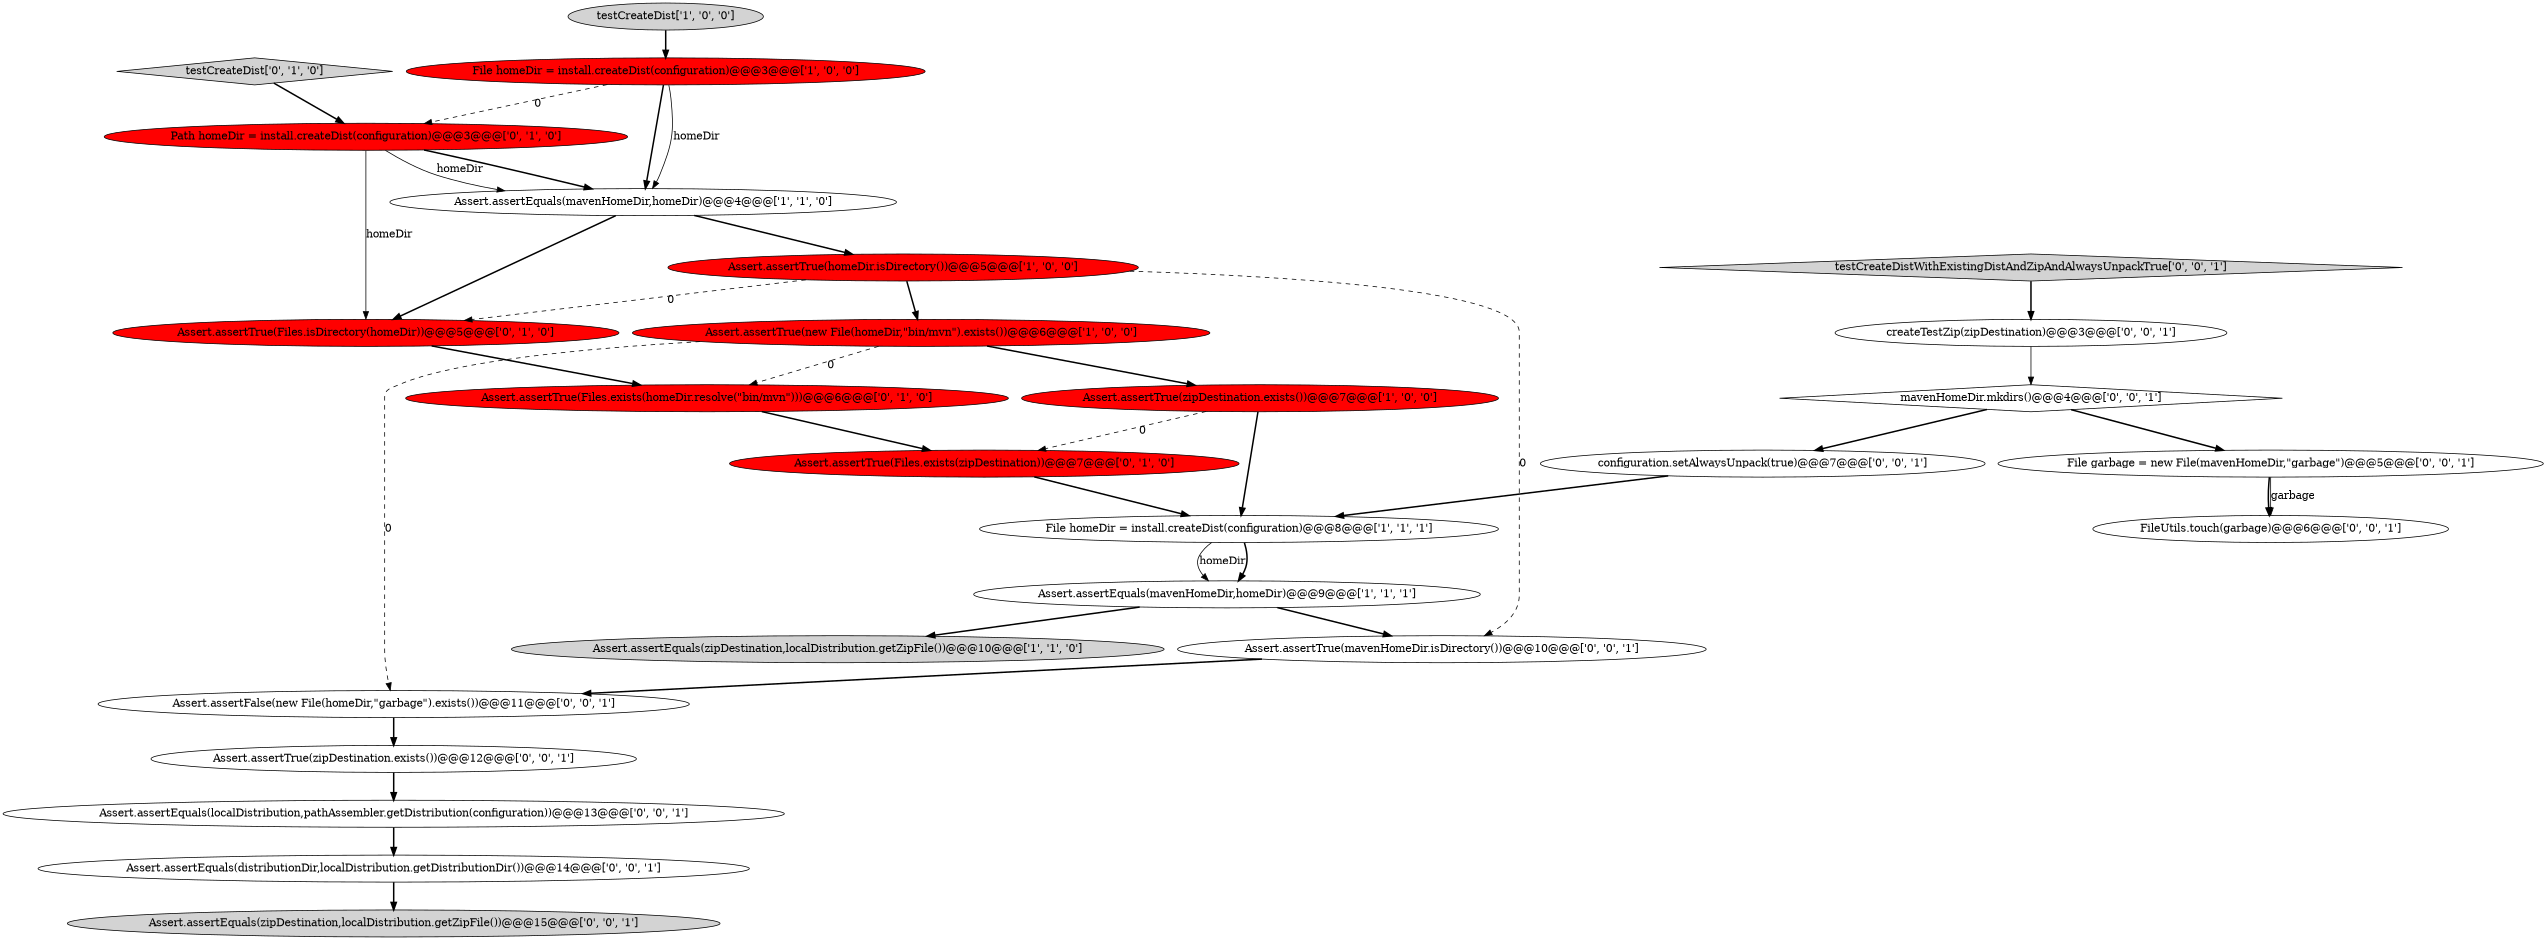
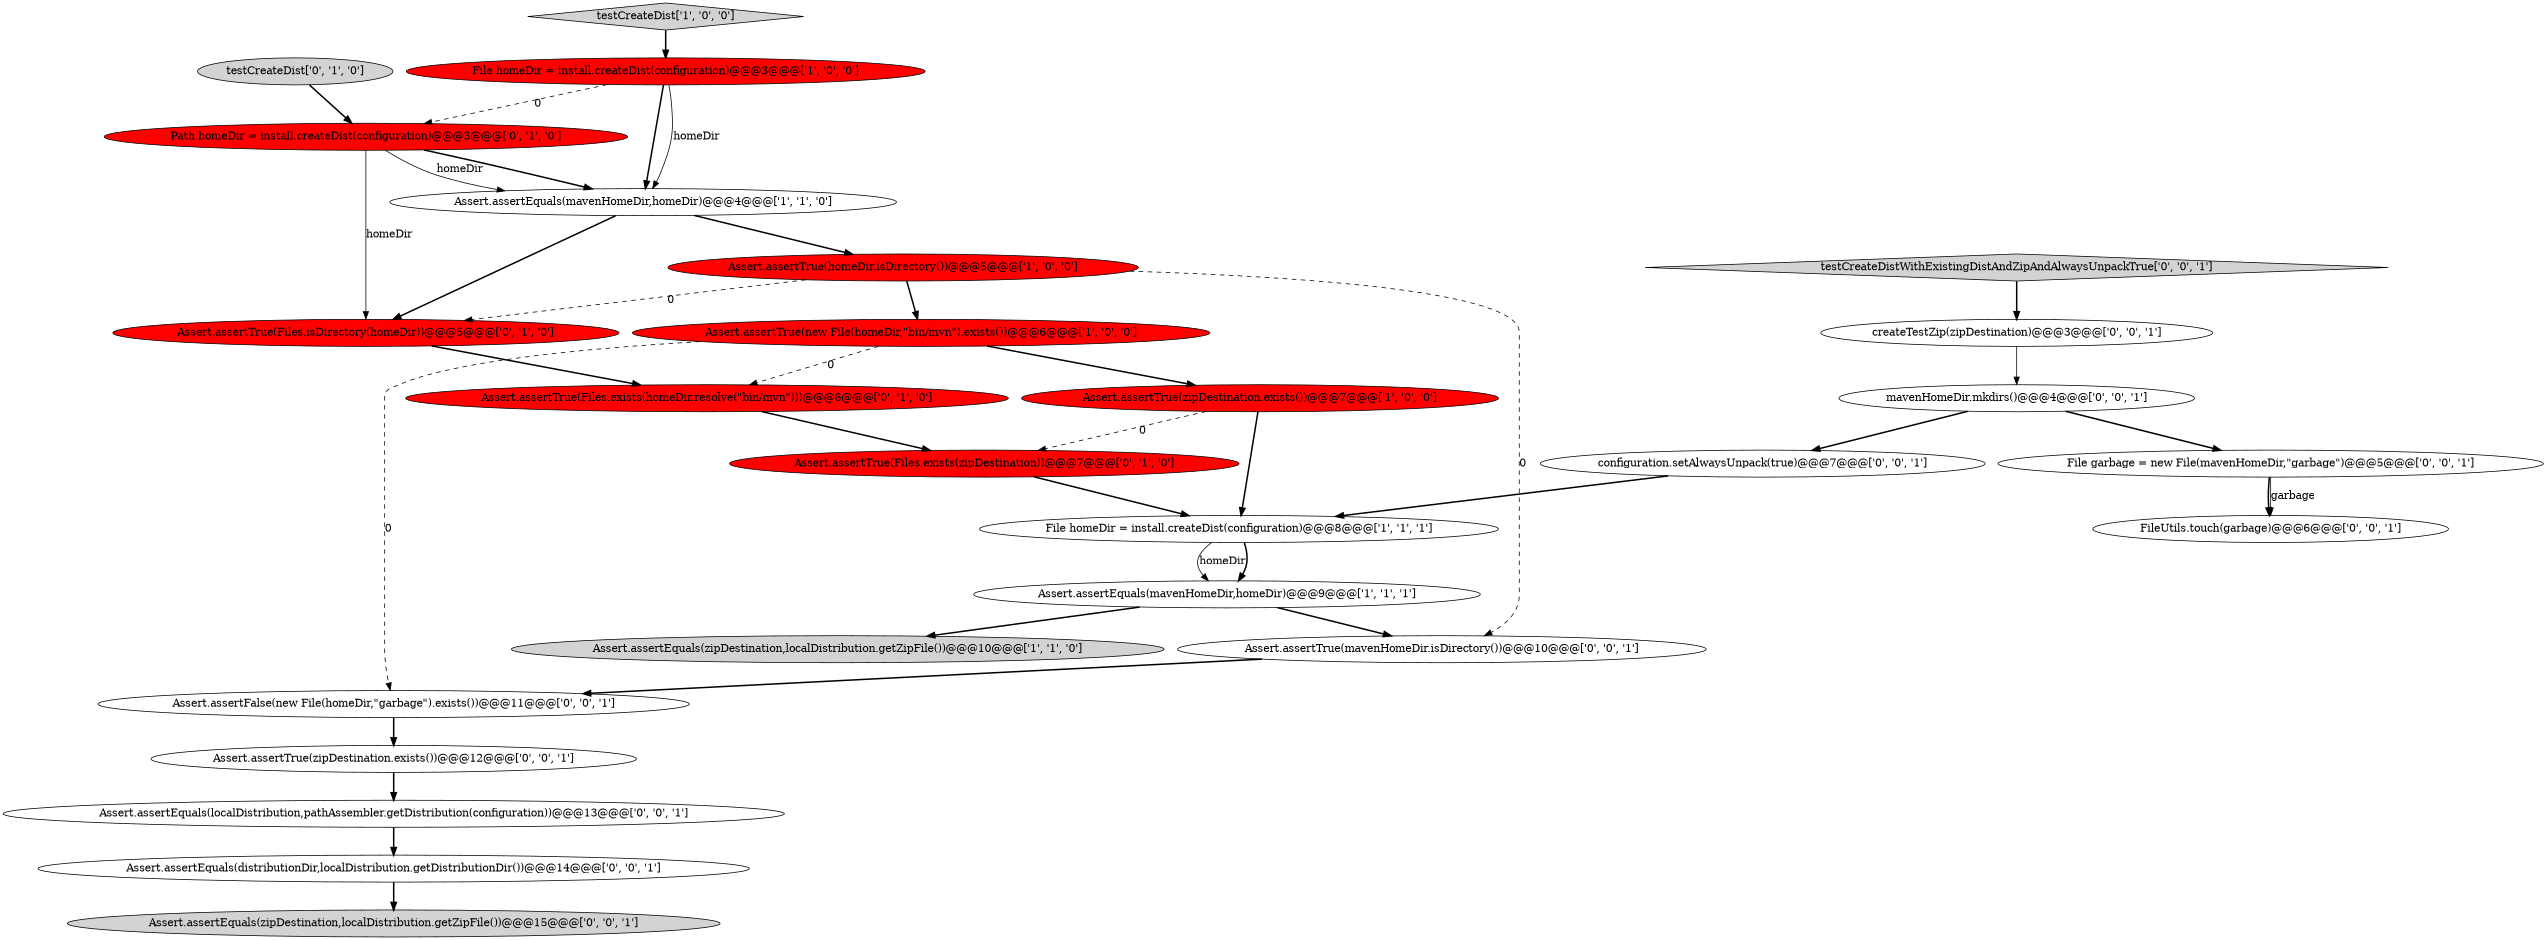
(666, 17) -> (666, 17)
(255, 71) -> (295, 71)
(2031, 398) -> (2017, 398)
